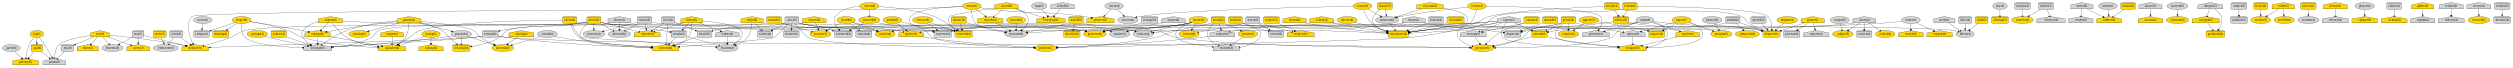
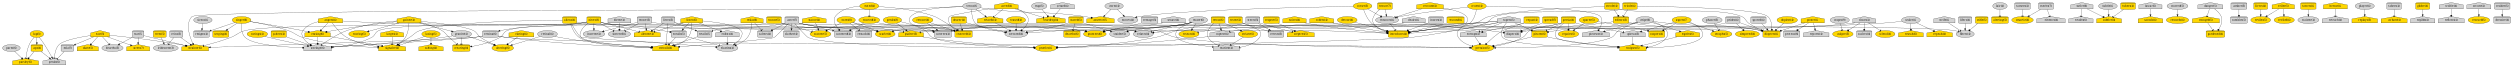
(972, 6) -> (972, 6)
(2423, 6) -> (2423, 6)
(1198, 20) -> (1198, 20)
